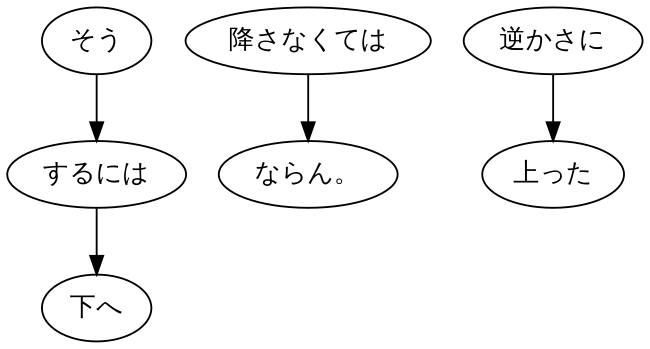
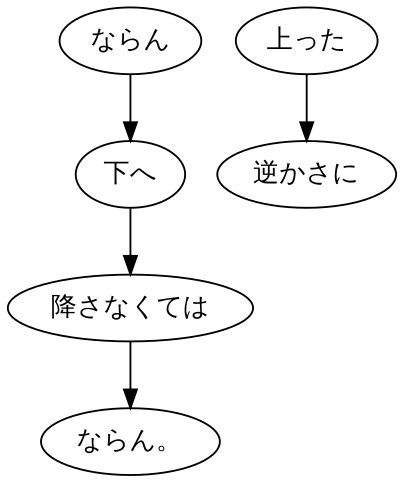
(97, 41) -> none
(553, 99) -> (307, 99)
(97, 174) -> (130, 41)
none -> (130, 232)
